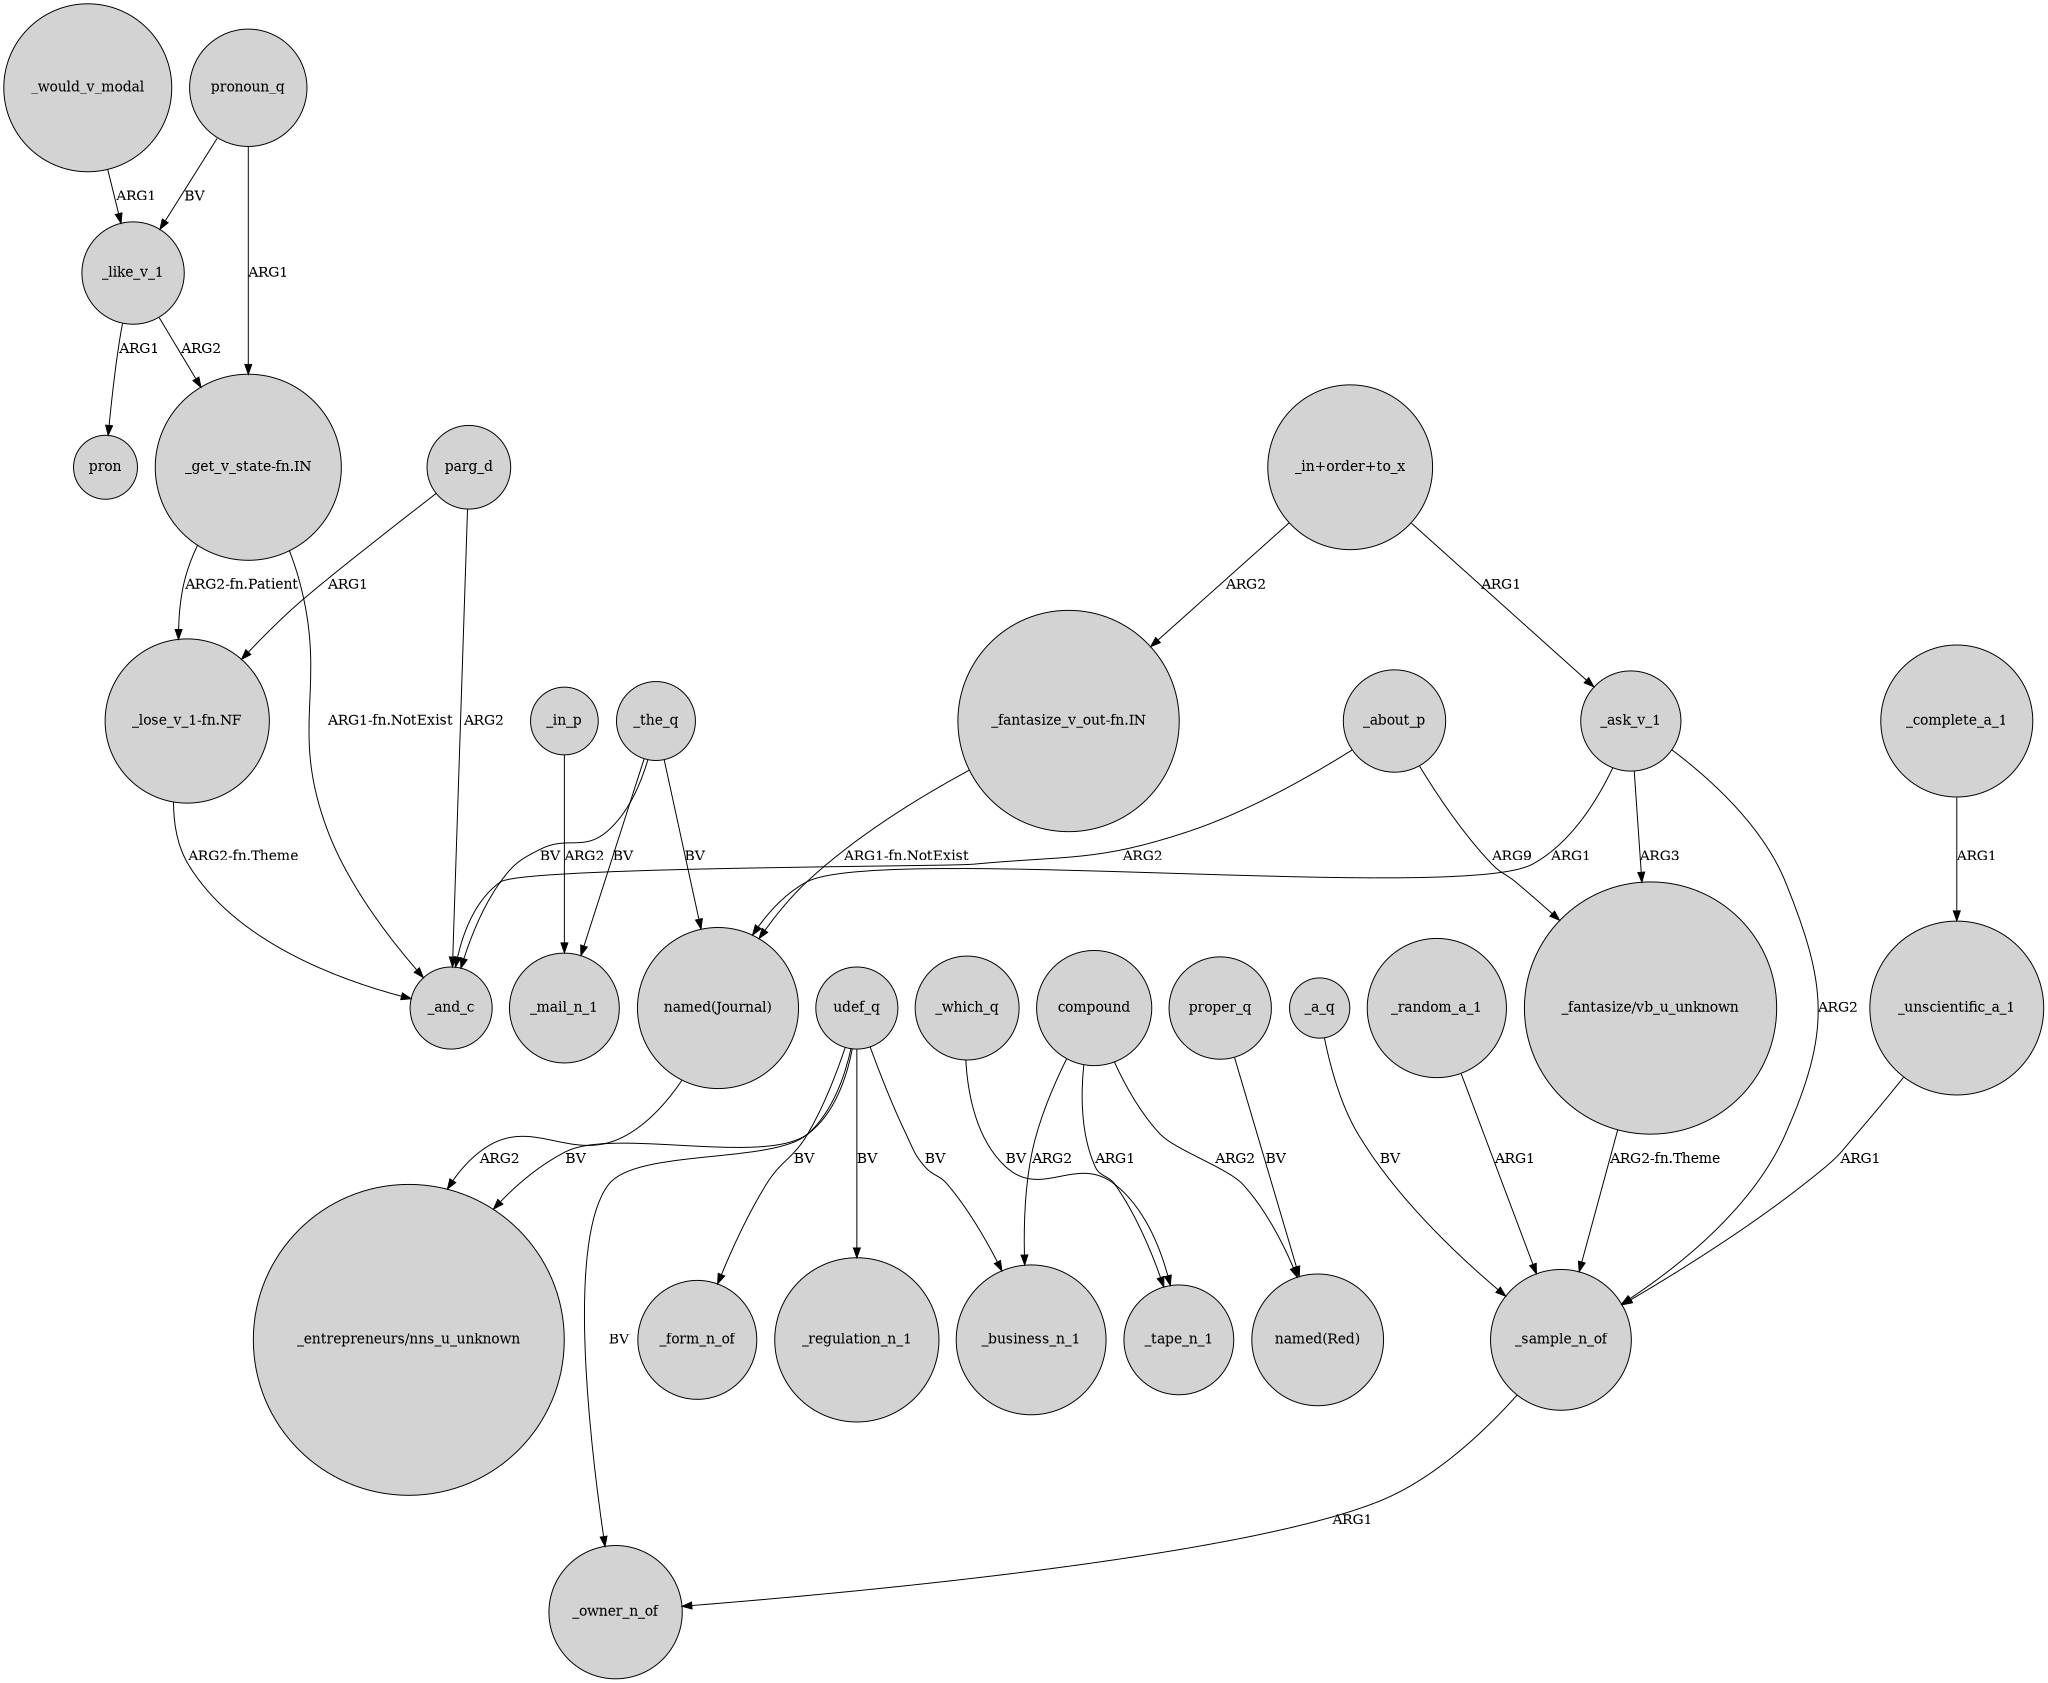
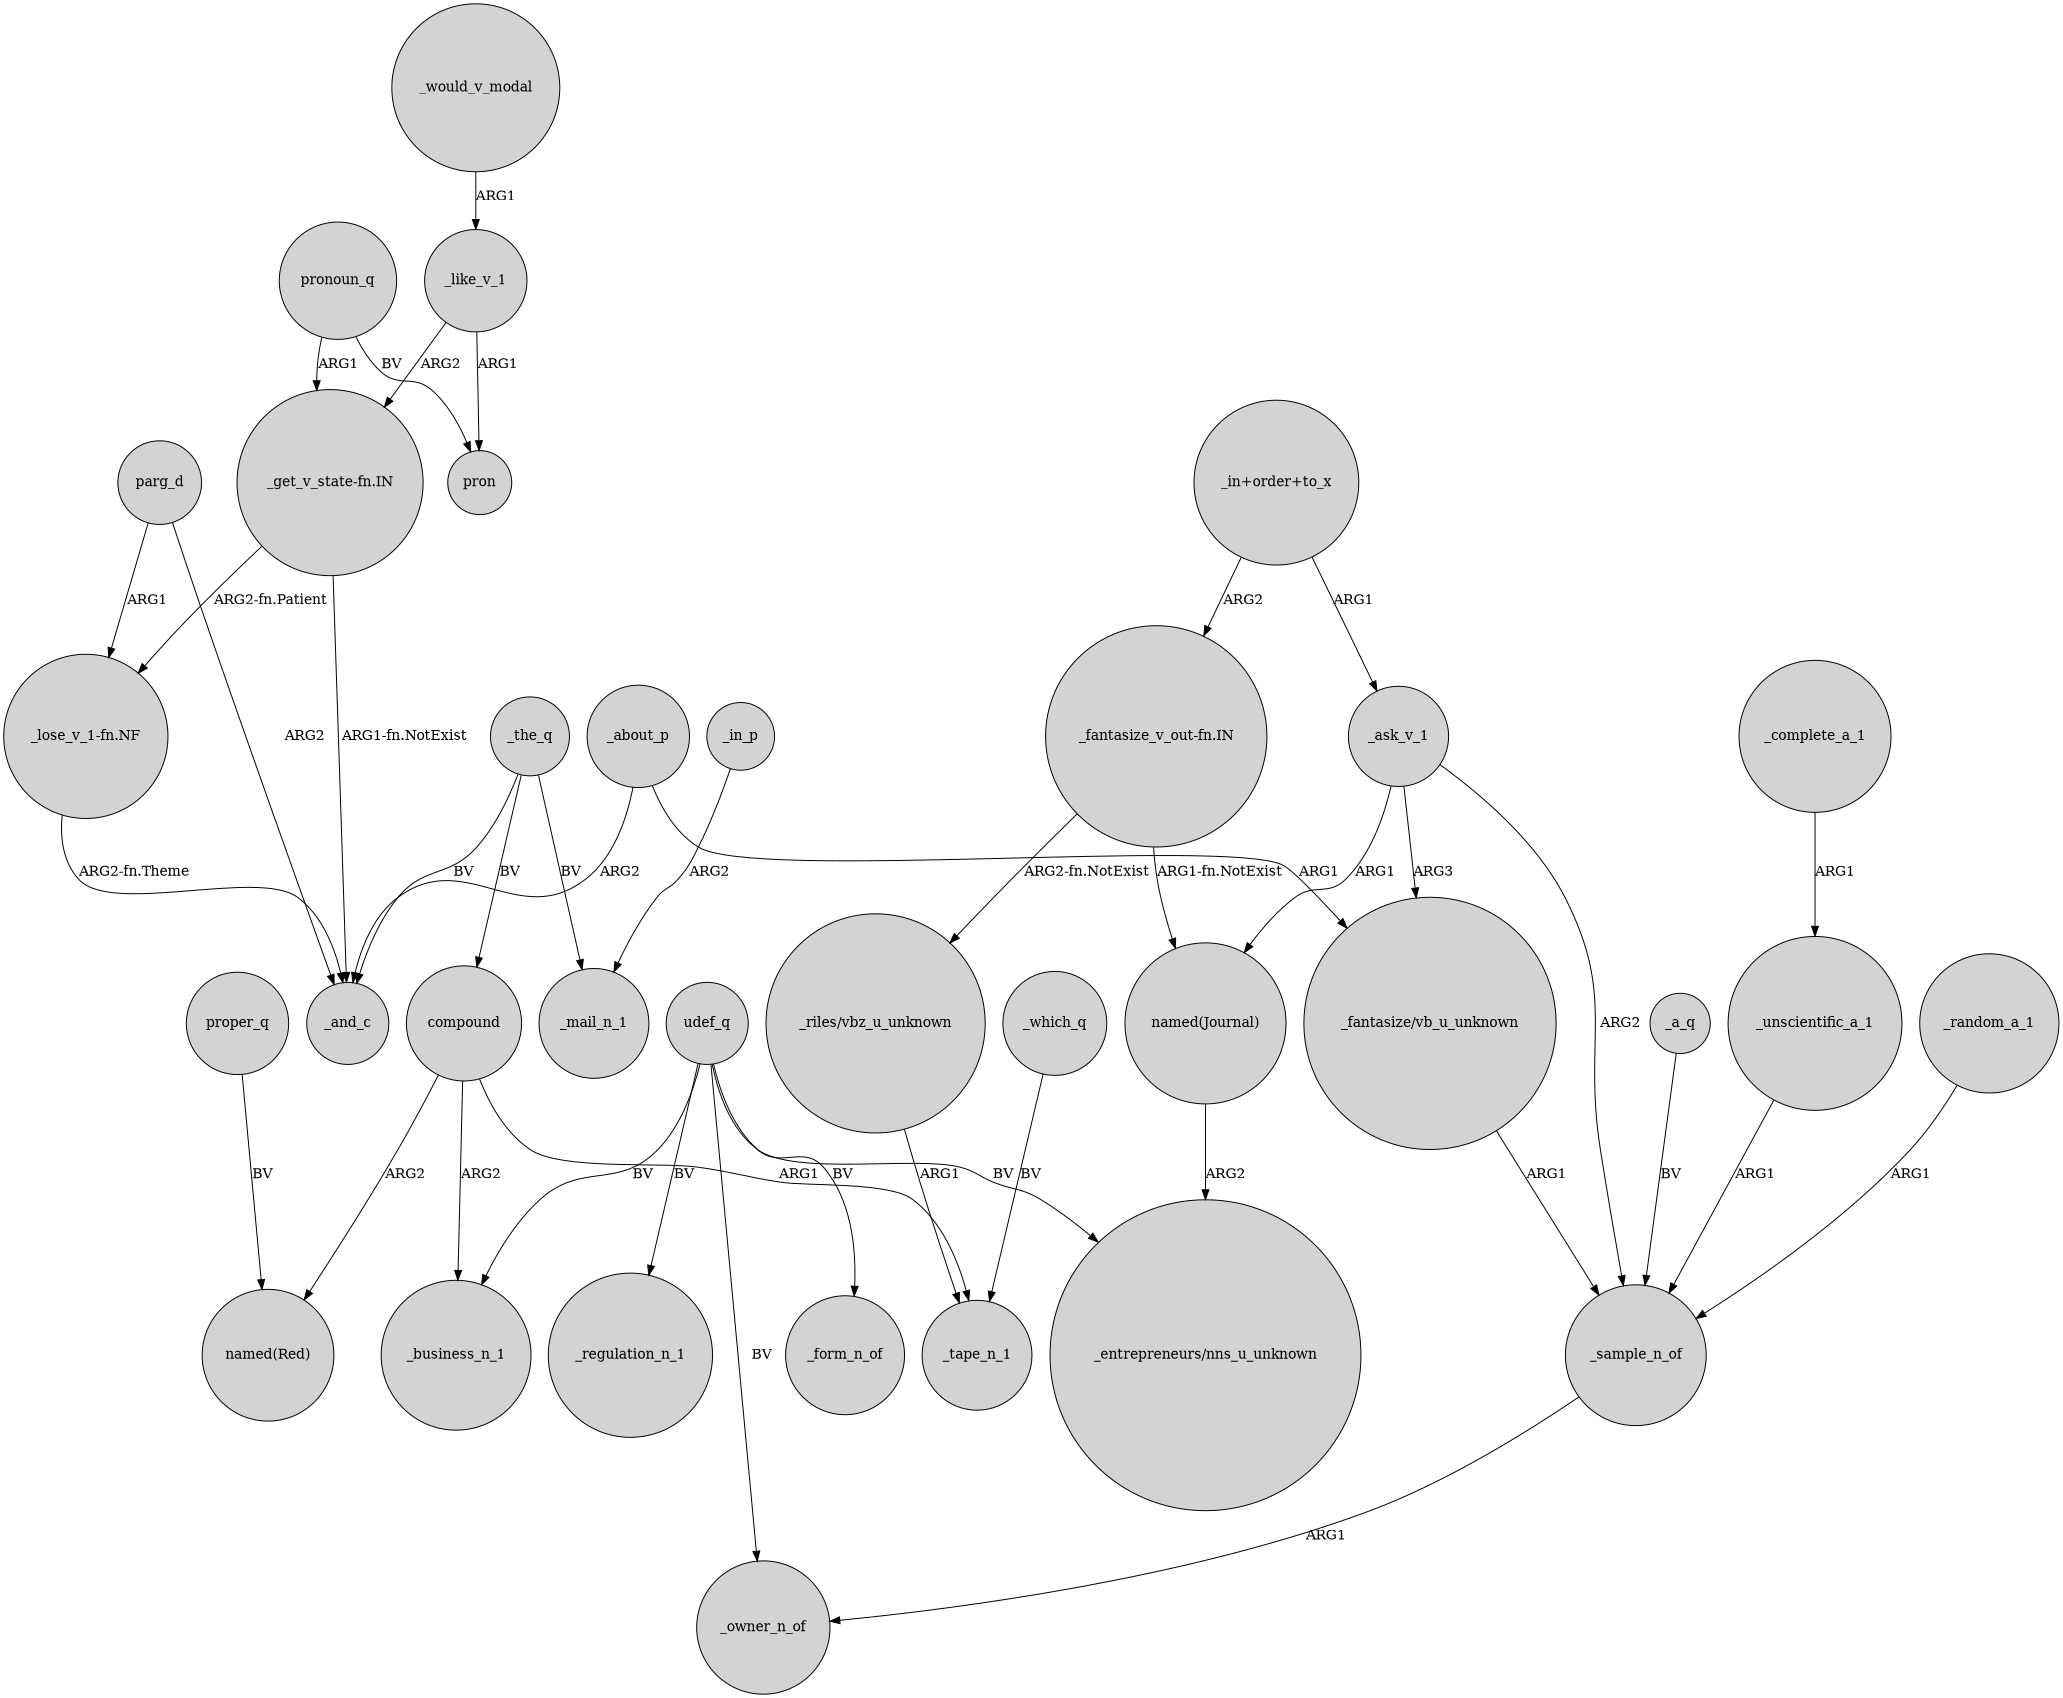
(191, 180) -> (417, 382)
(682, 840) -> (500, 866)
(1512, 857) -> (1319, 872)
none -> (876, 1023)
(1665, 1159) -> (1547, 1175)
